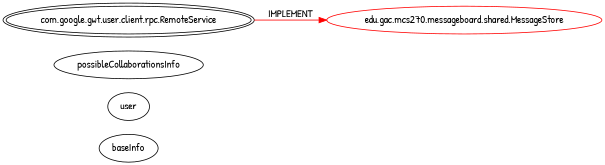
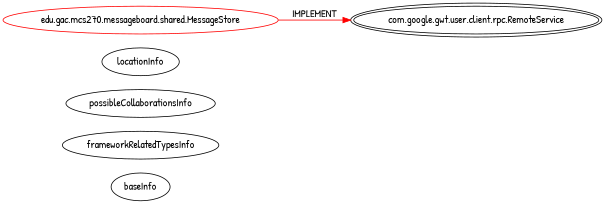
(287, 20) -> (311, 20)
none -> (141, 62)
(129, 107) -> (141, 145)
